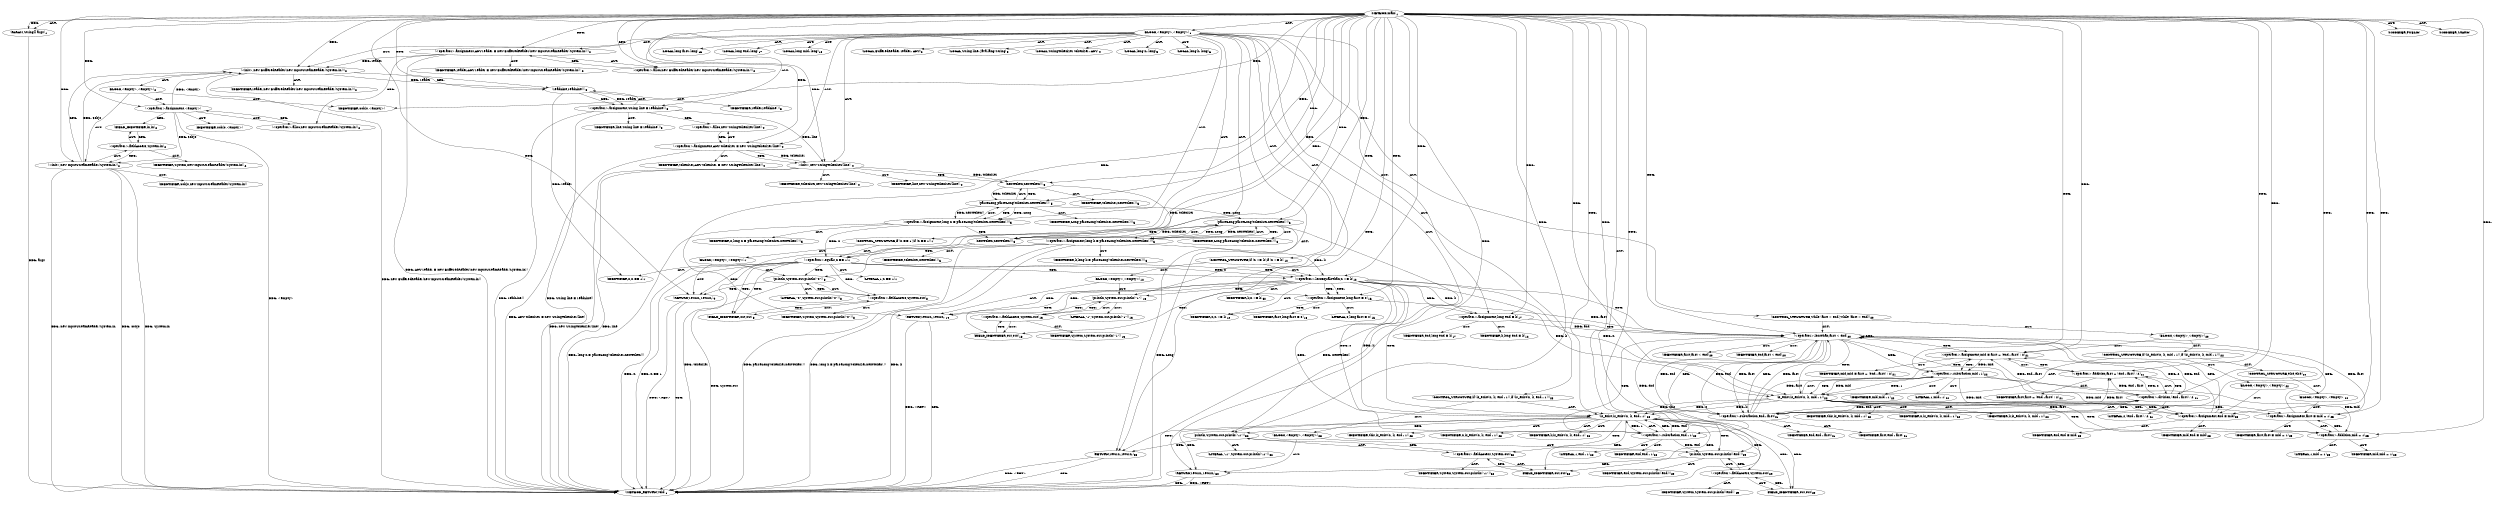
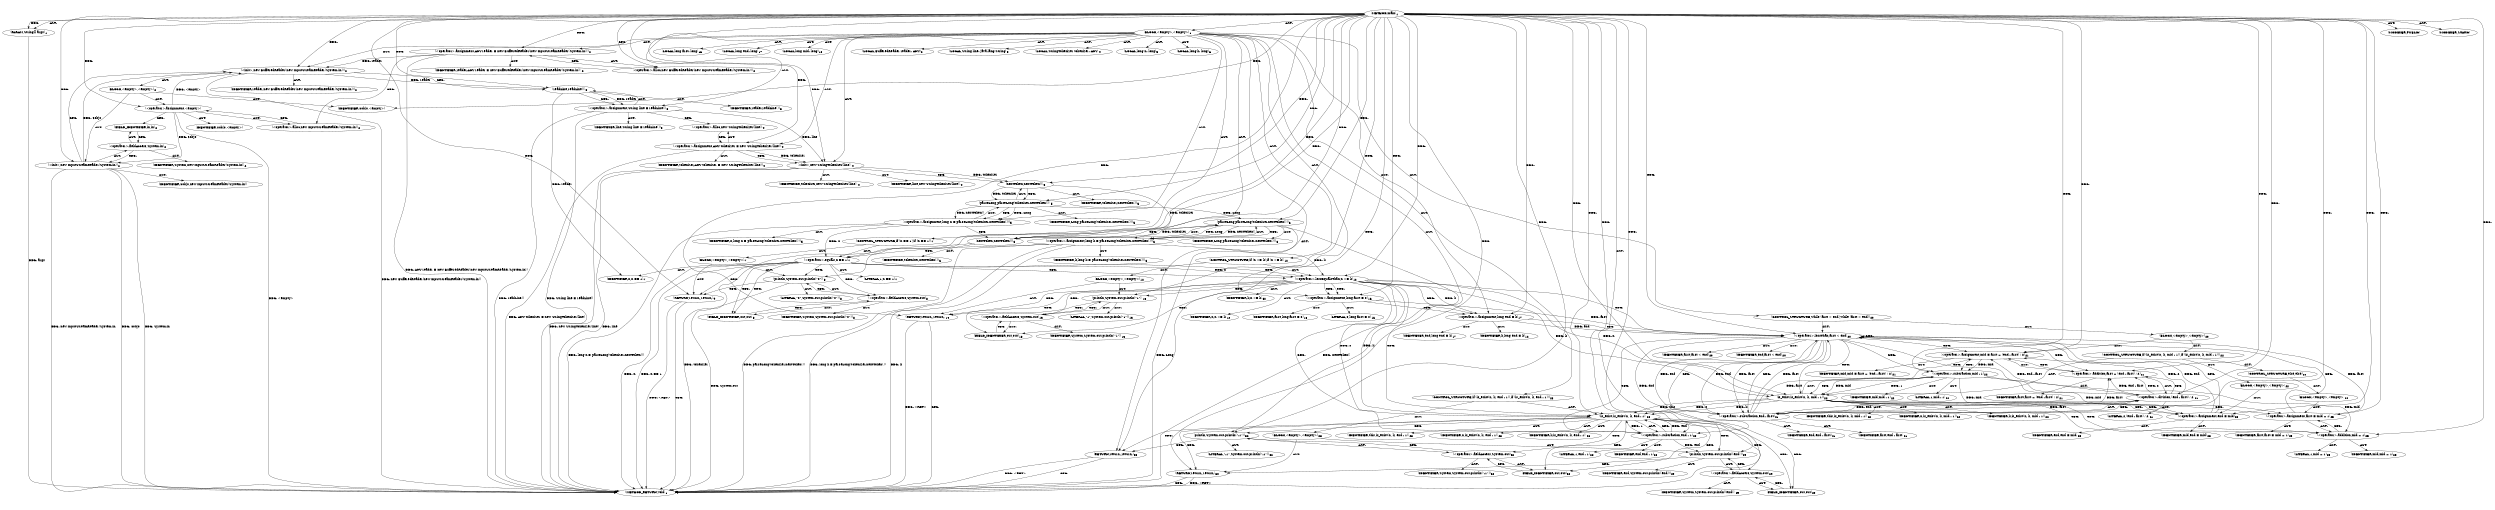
(1276, 311) -> (1413, 308)
none -> (1975, 343)
